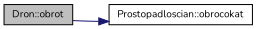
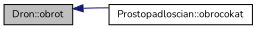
(86, 21) -> (96, 8)
